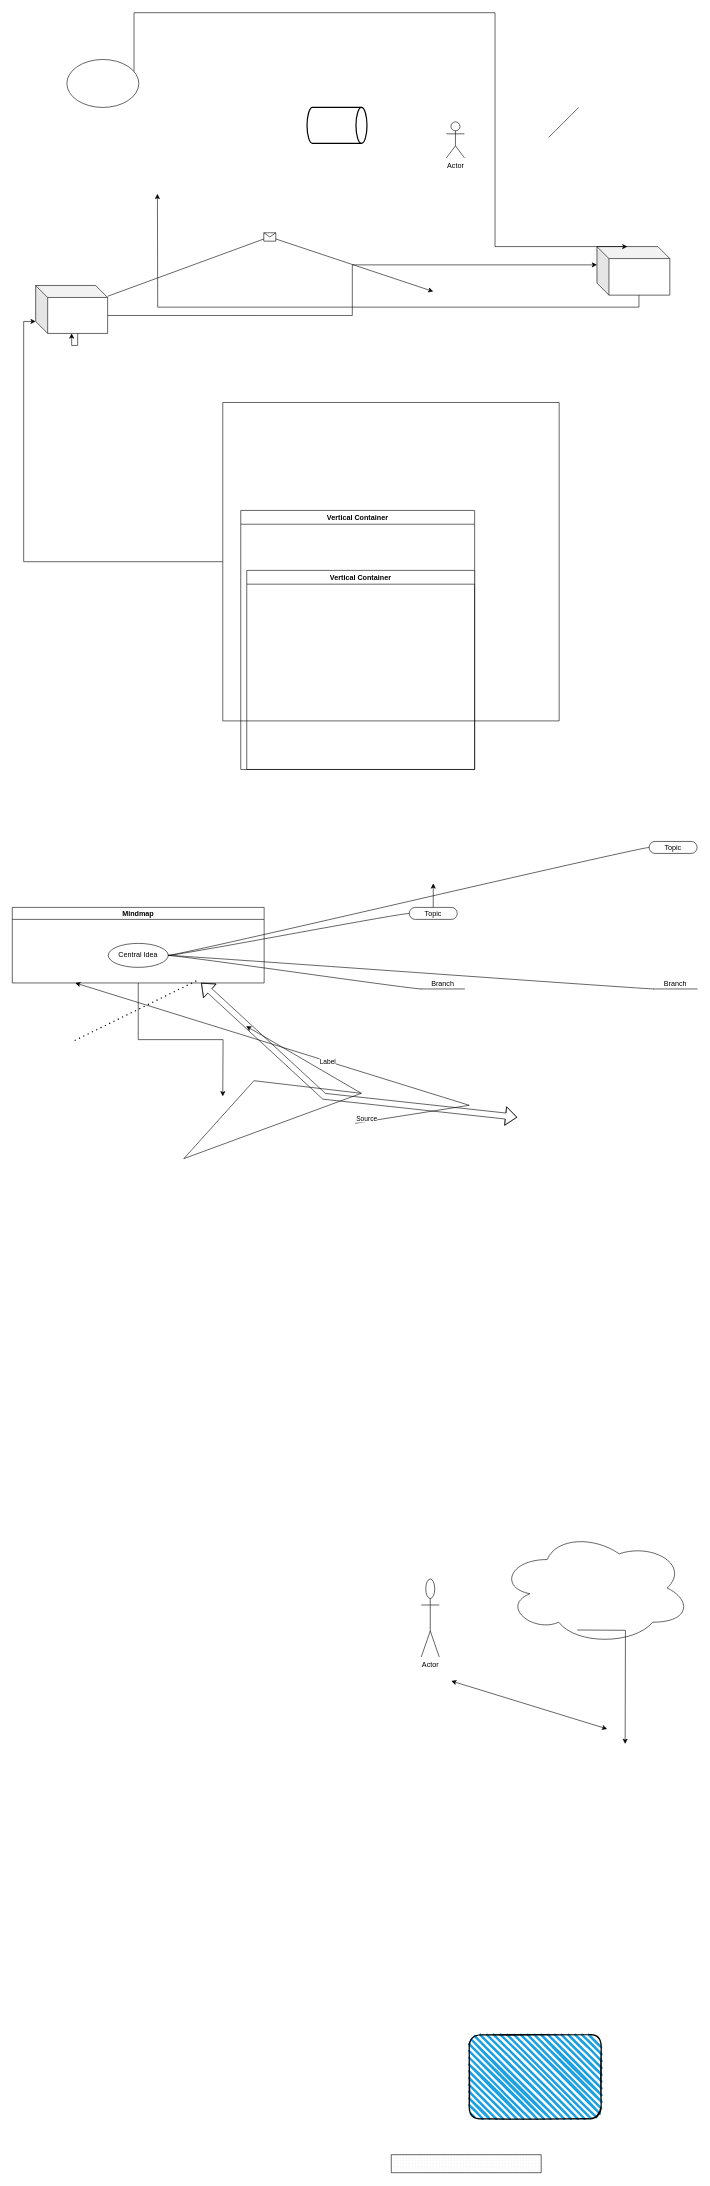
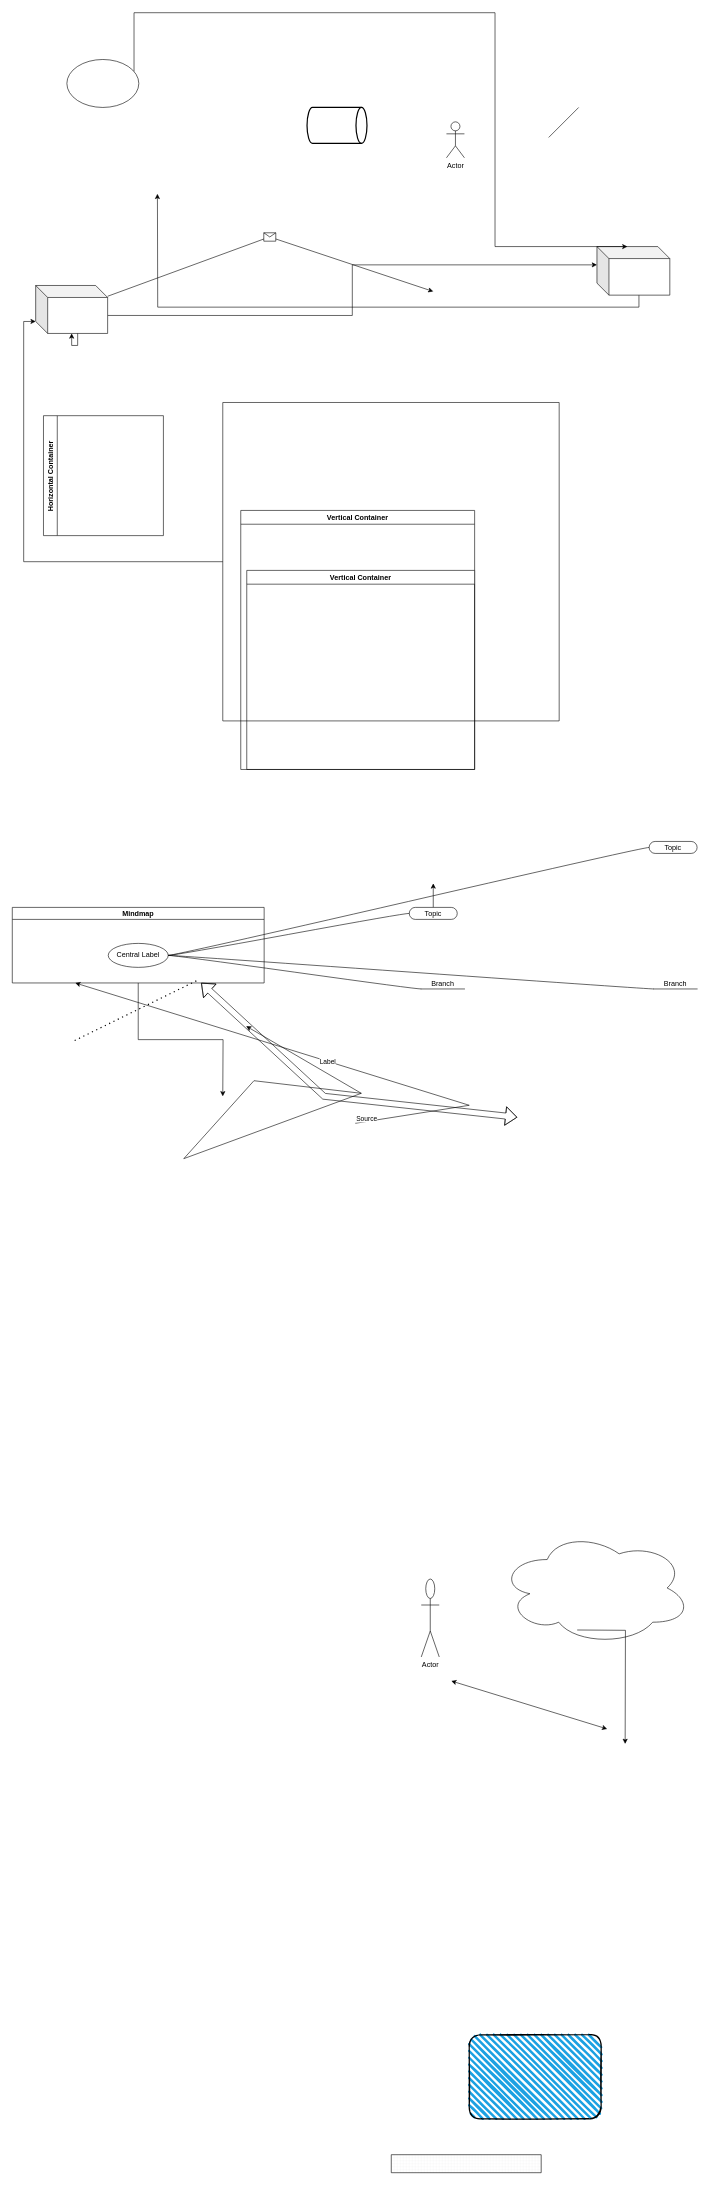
none -> (104, 476)
(138, 956) -> (138, 956)
